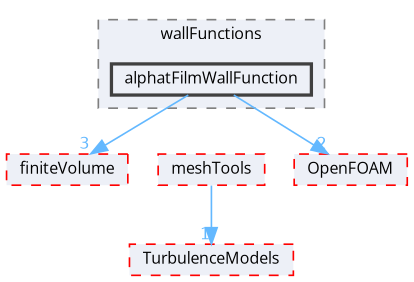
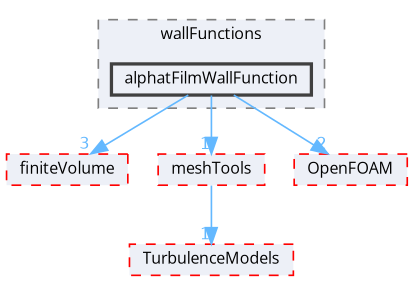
none -> (211, 119)
